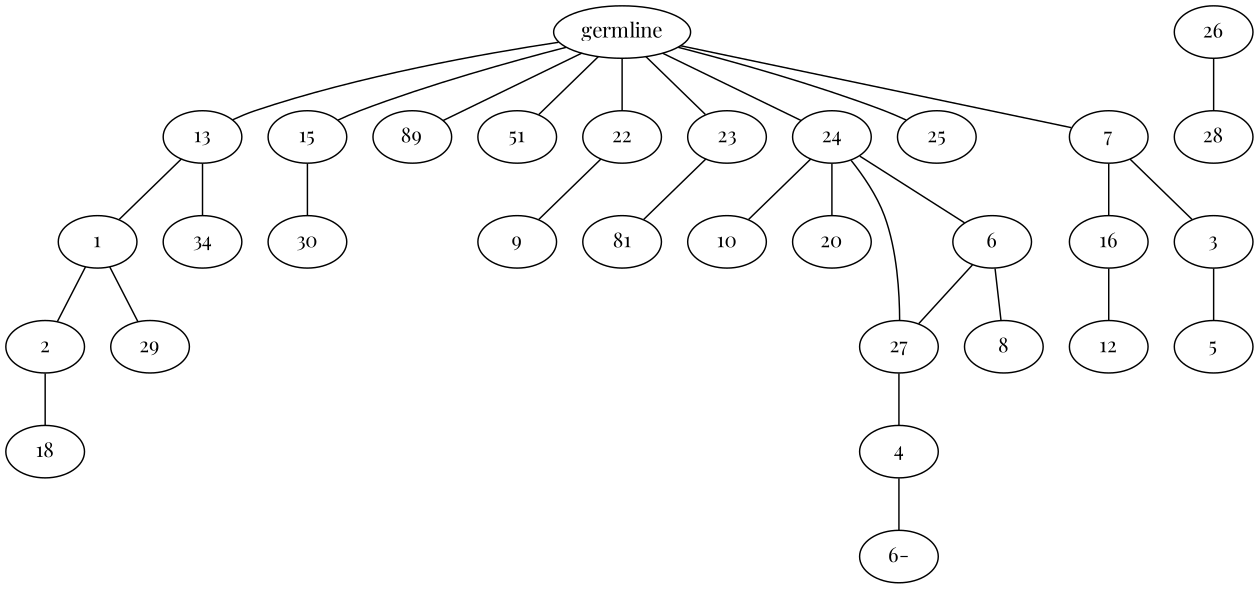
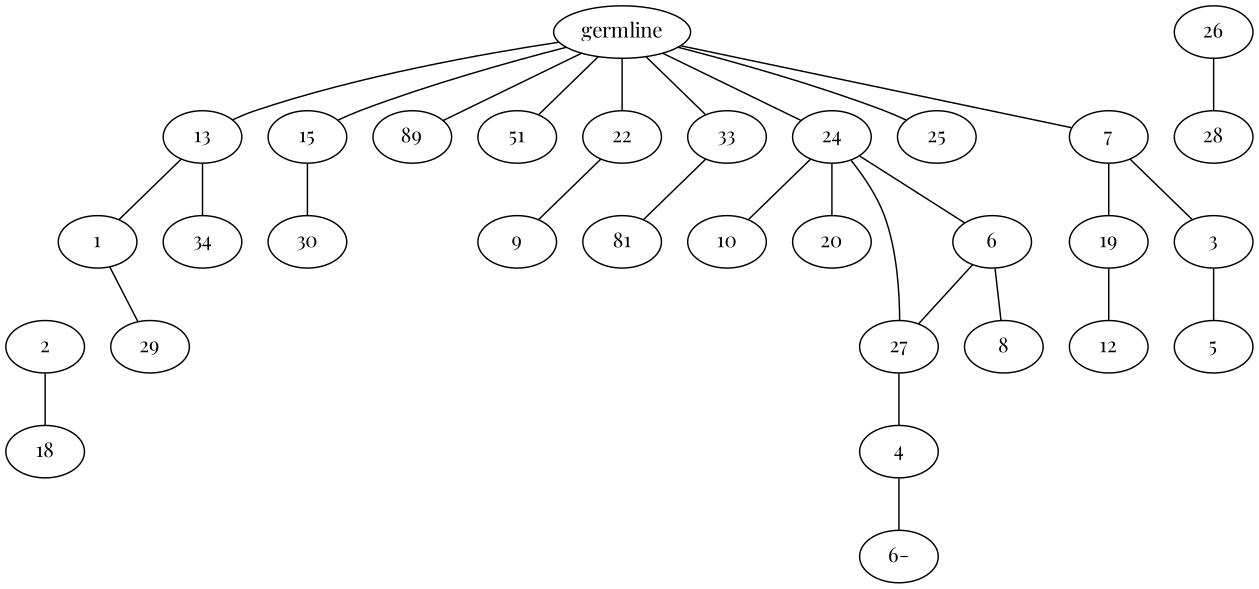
(727, 137) -> (727, 137)
(1109, 242) -> (1109, 242)
(71, 294) -> none
